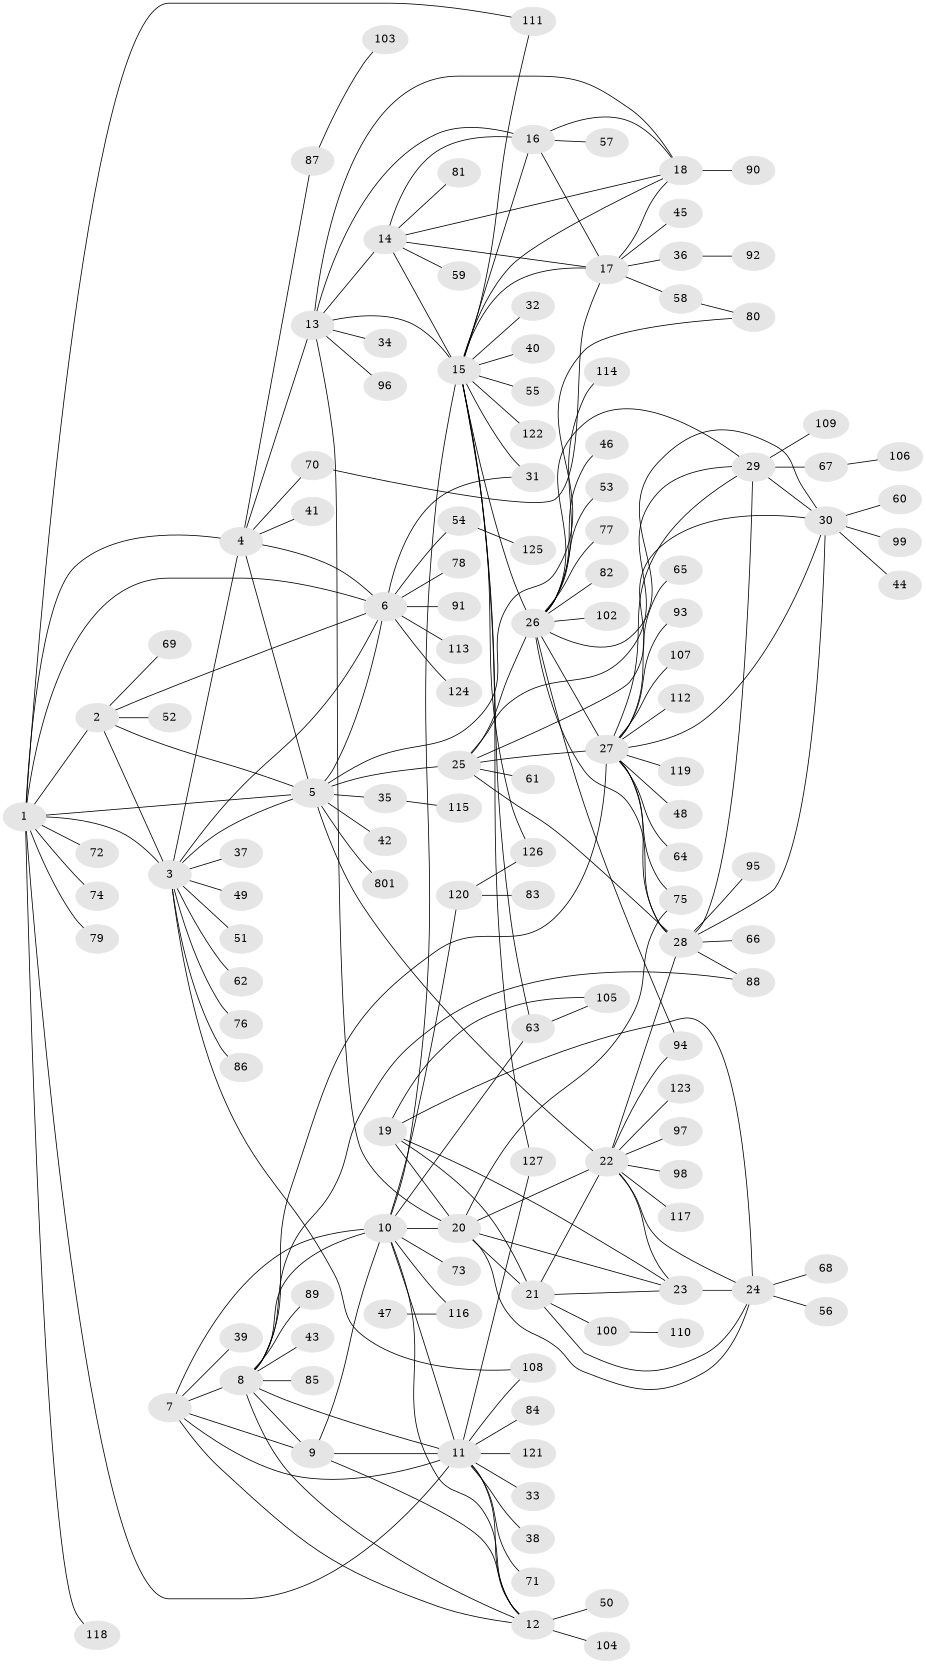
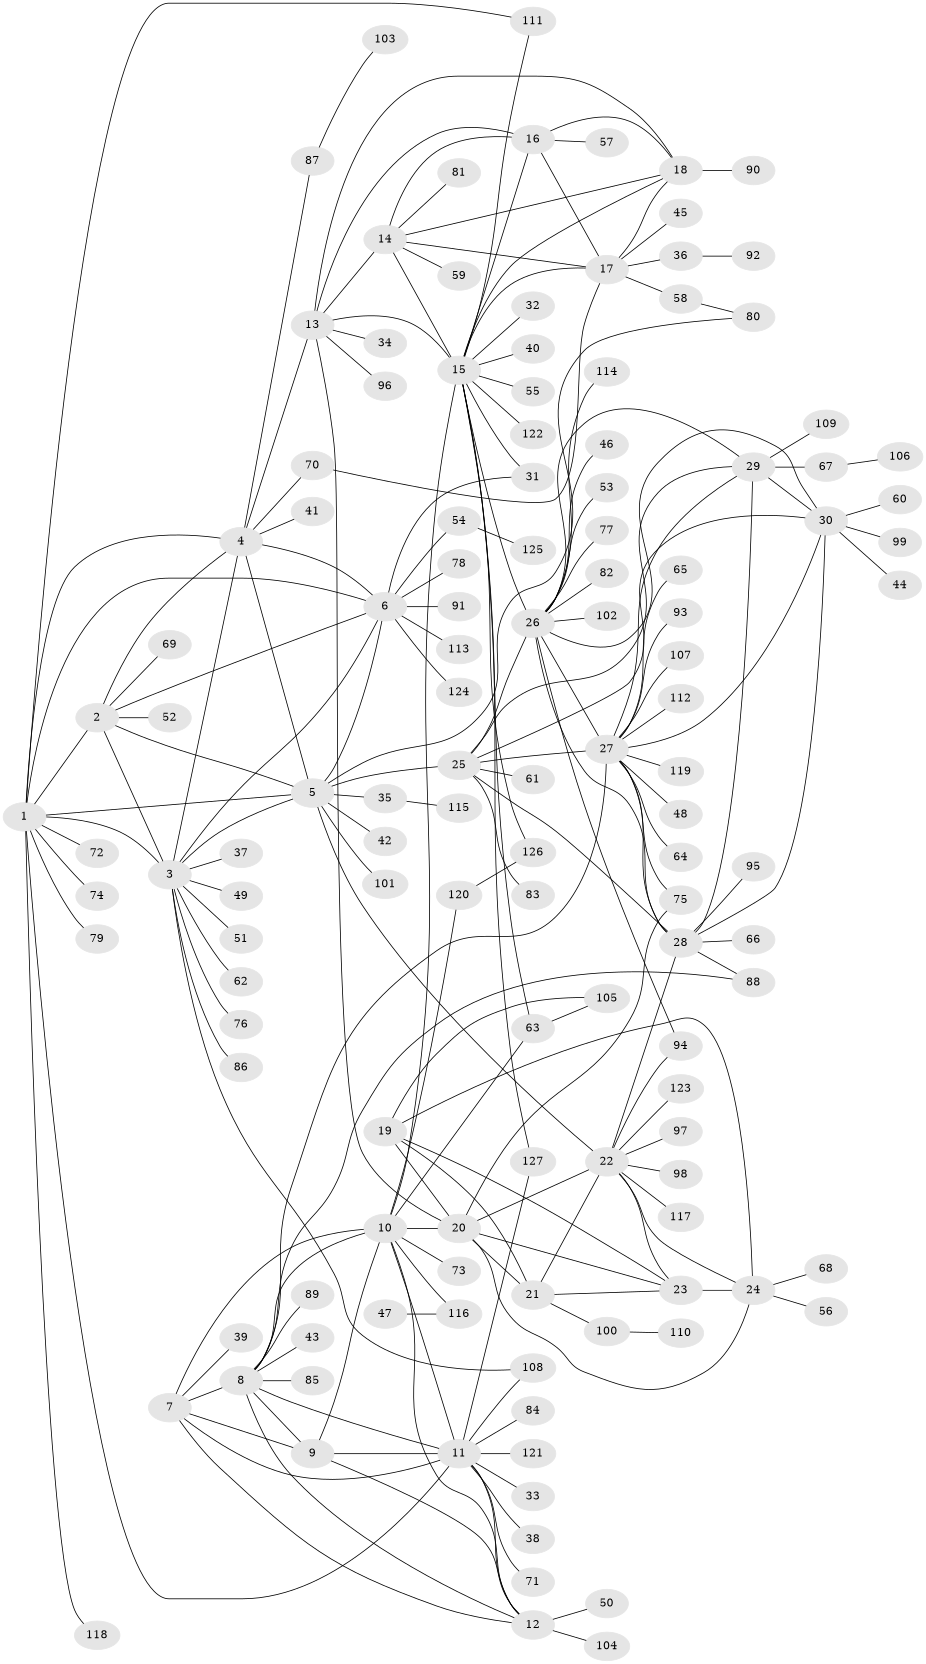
none -> (153, 618)
(385, 884) -> (385, 884)
(492, 895) -> (490, 804)
(647, 1371) -> none
